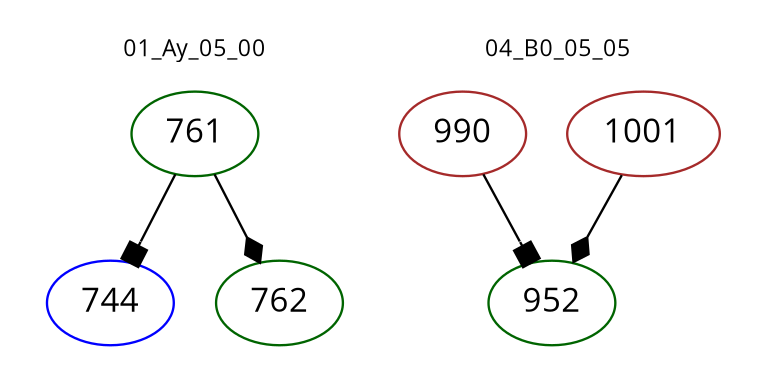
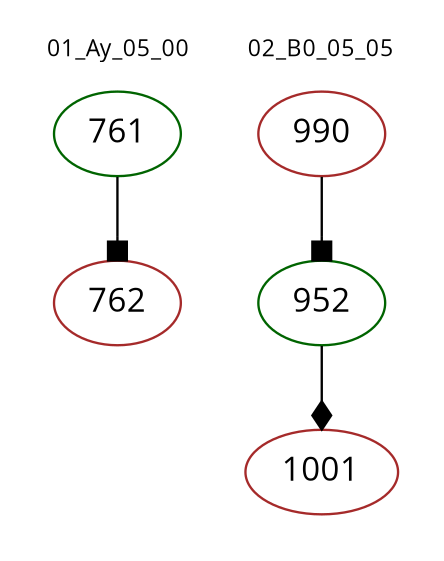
(559, 50) -> (322, 50)
(231, 206) -> (117, 207)
(605, 206) -> (322, 374)
(110, 303) -> none
(279, 303) -> (117, 303)
